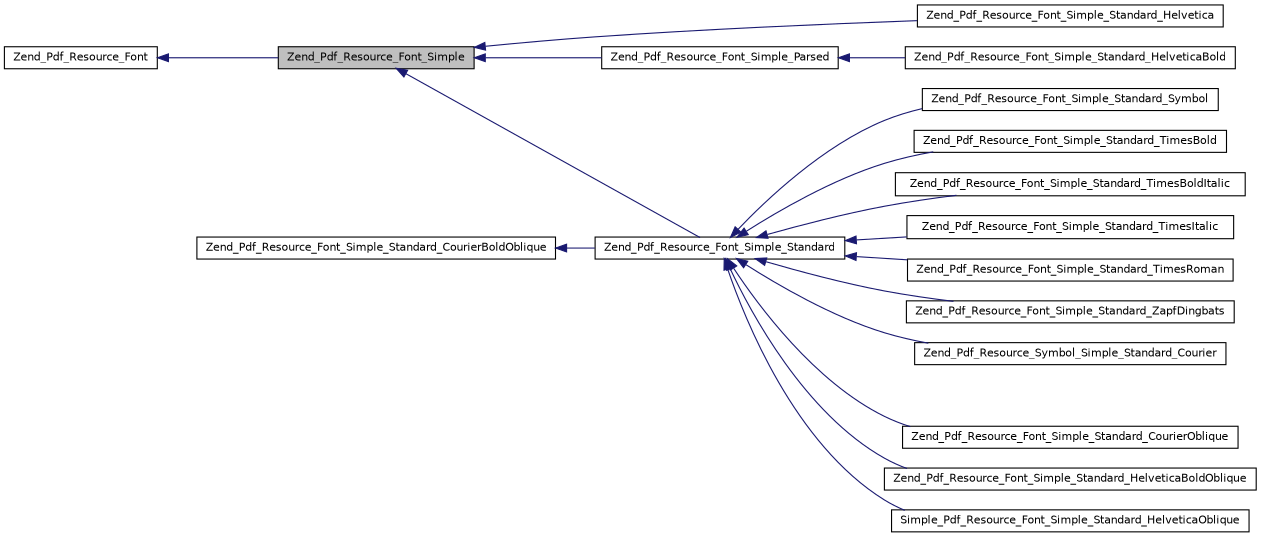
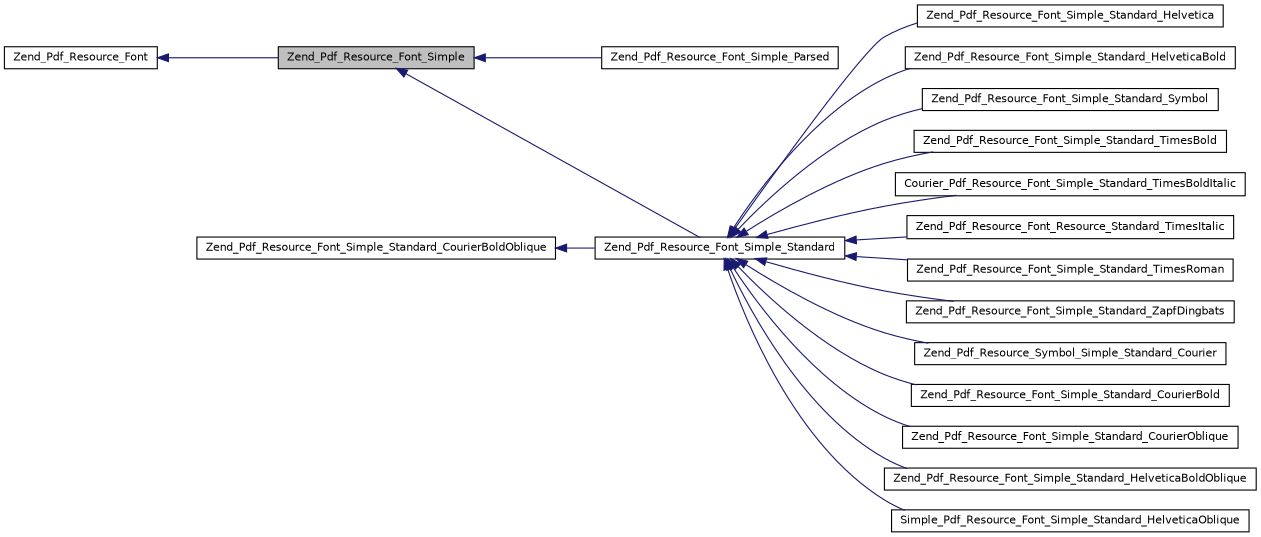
(701, 30) -> (817, 116)
(877, 58) -> (819, 126)
(1070, 184) -> (1070, 184)
(1070, 227) -> (1070, 227)
none -> (1070, 395)
